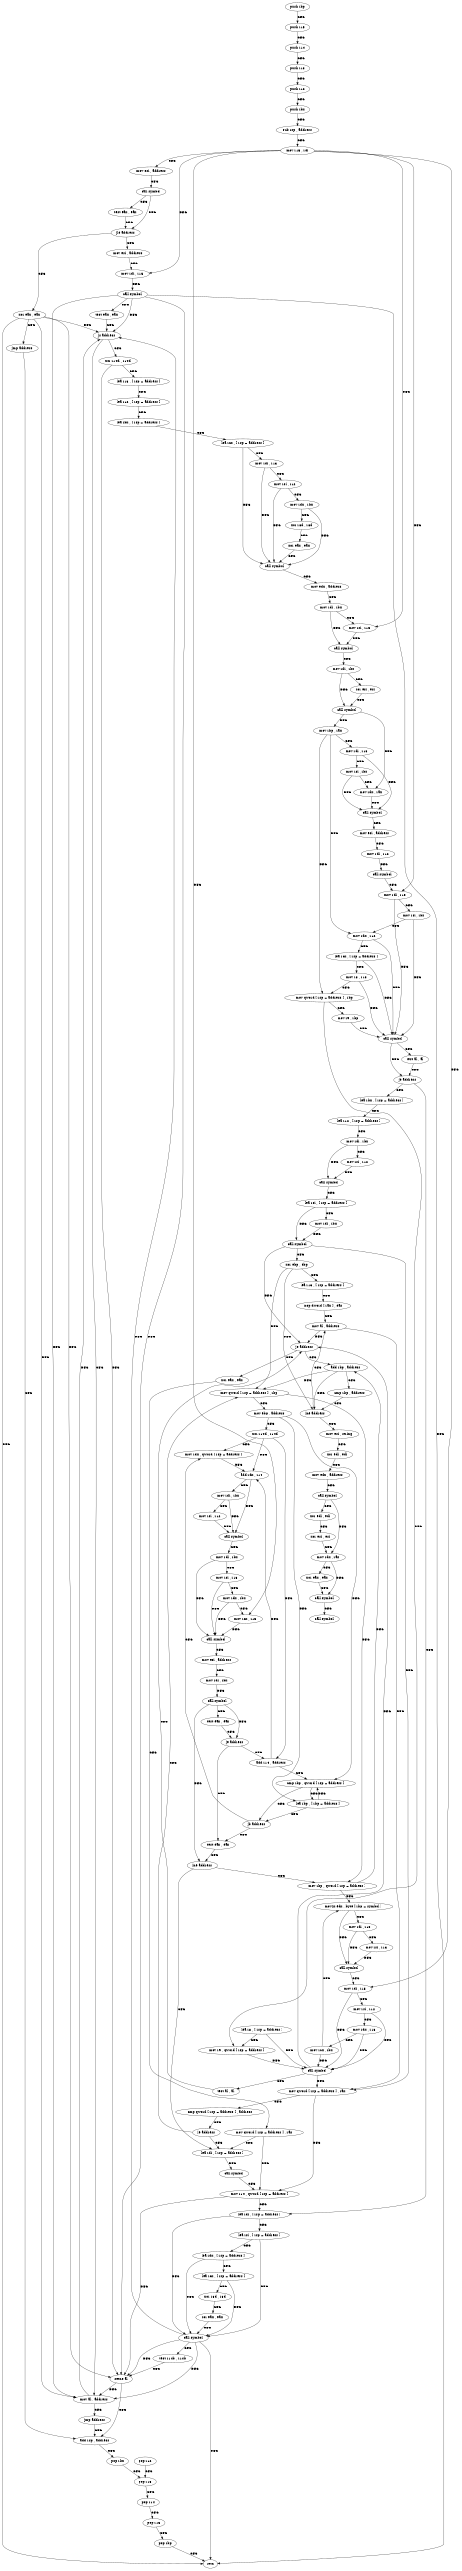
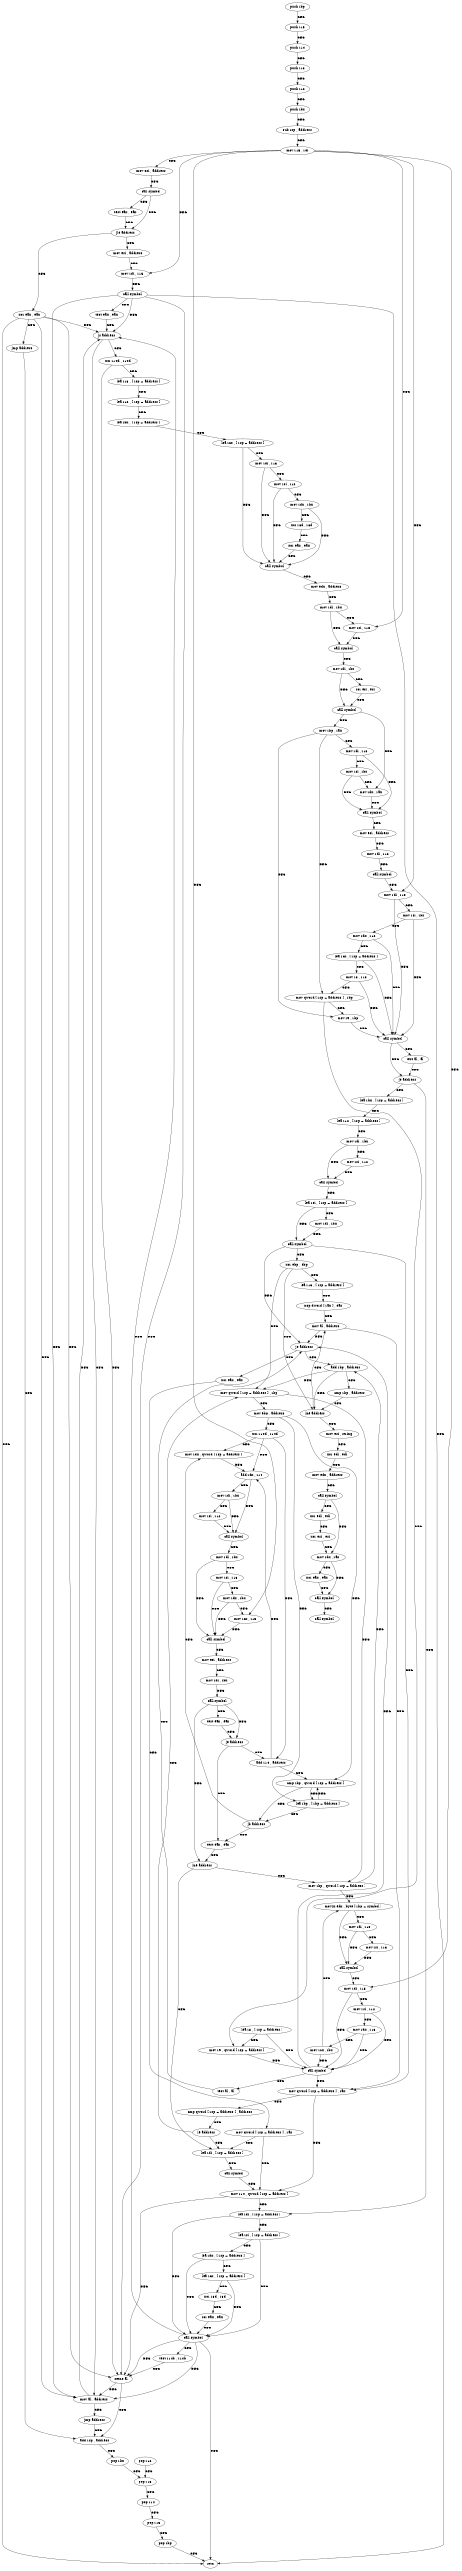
(331, 839) -> (278, 881)
